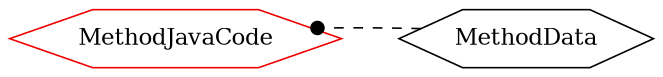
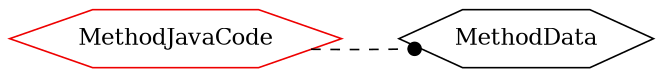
(373, 28) -> (359, 50)
